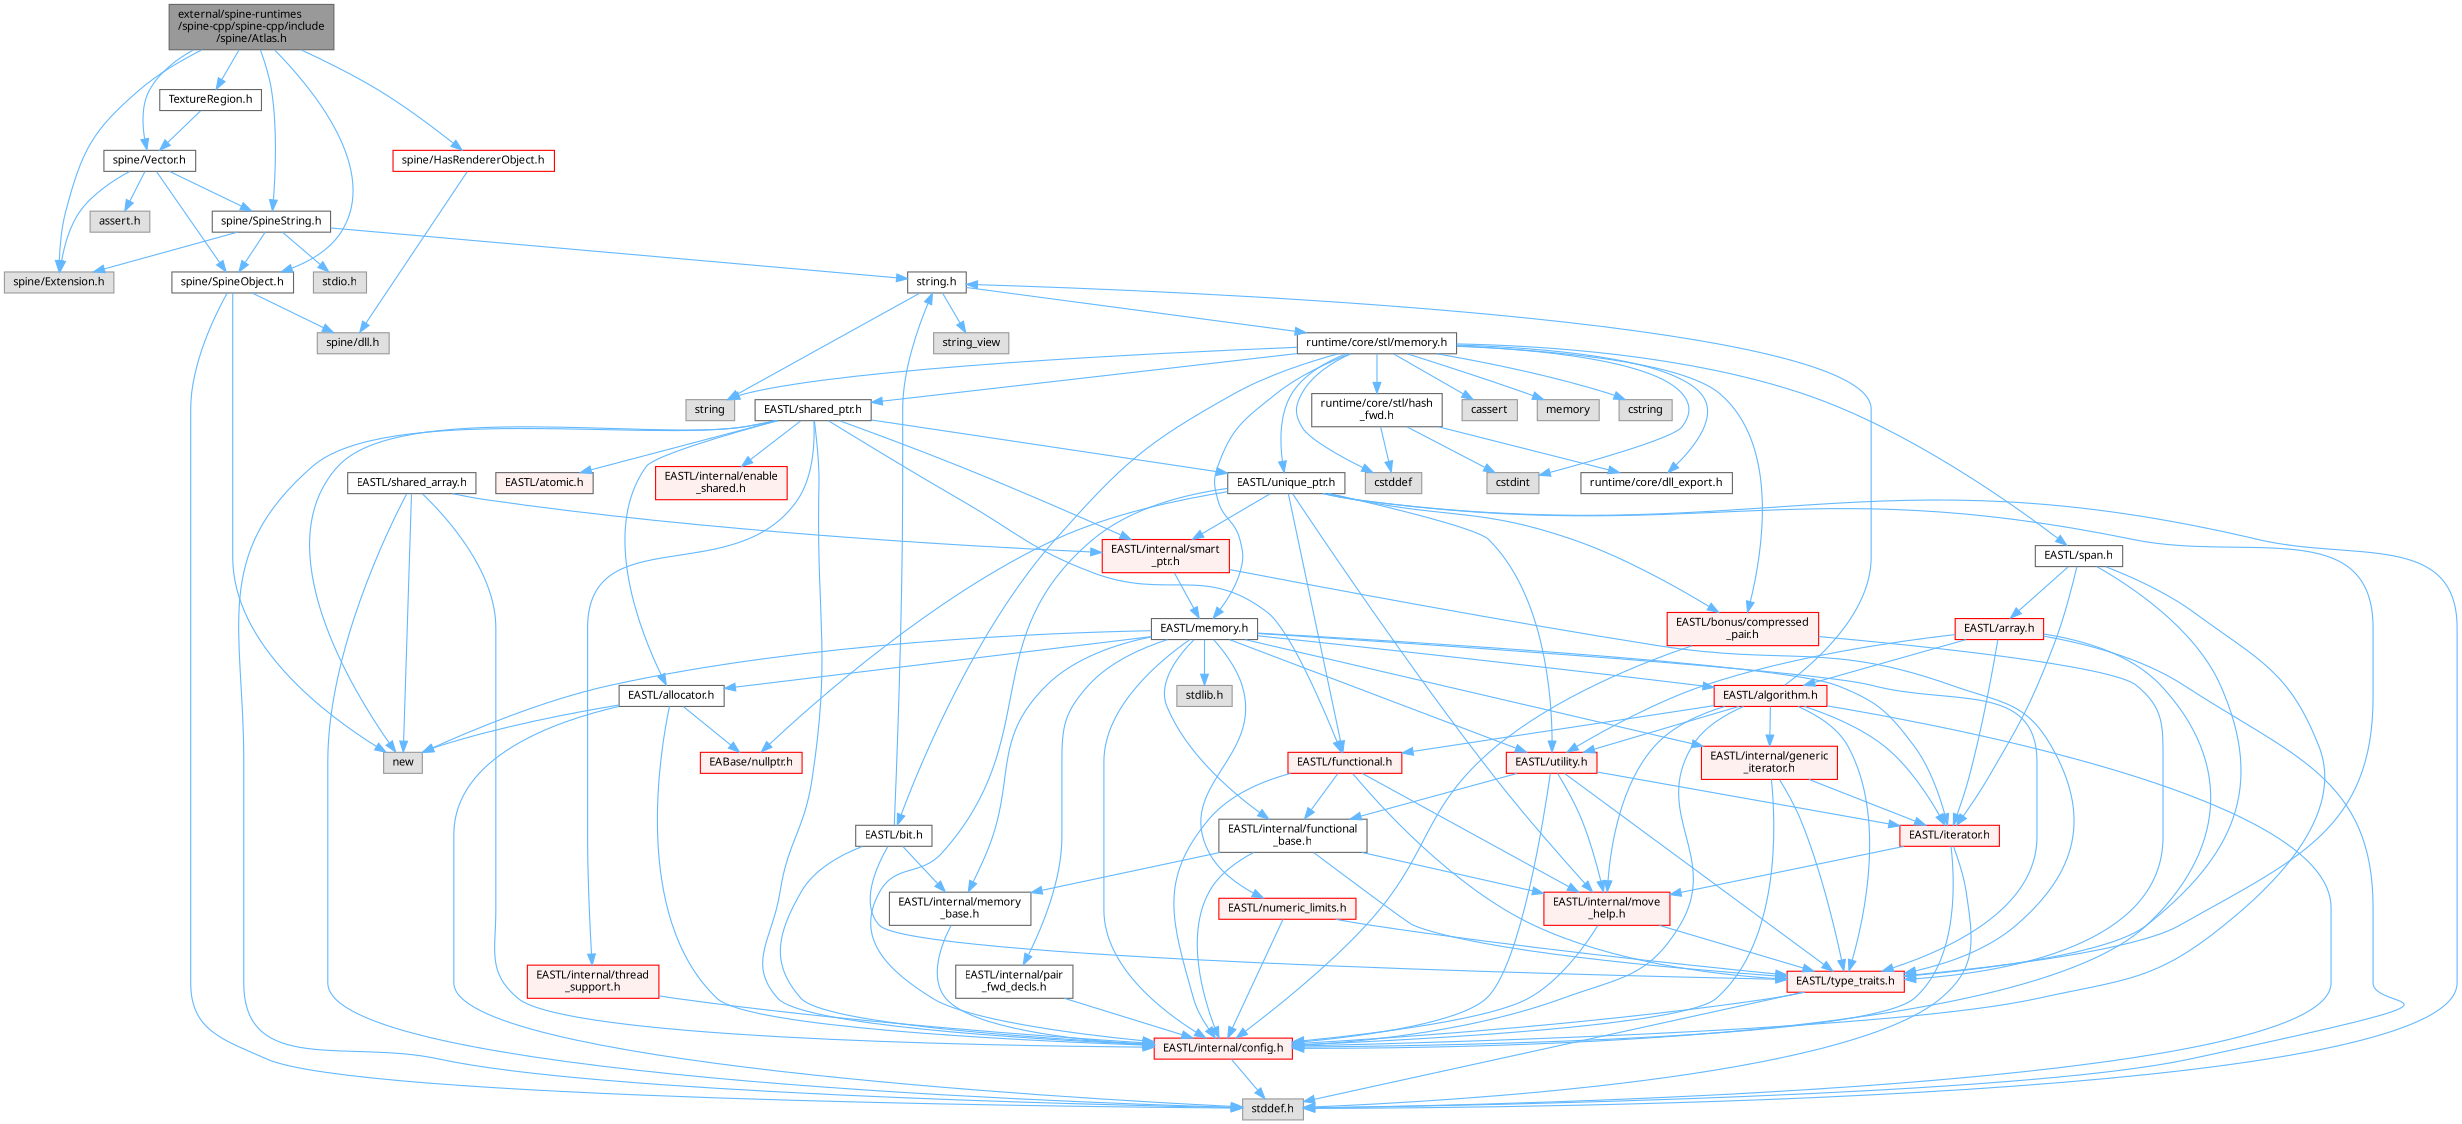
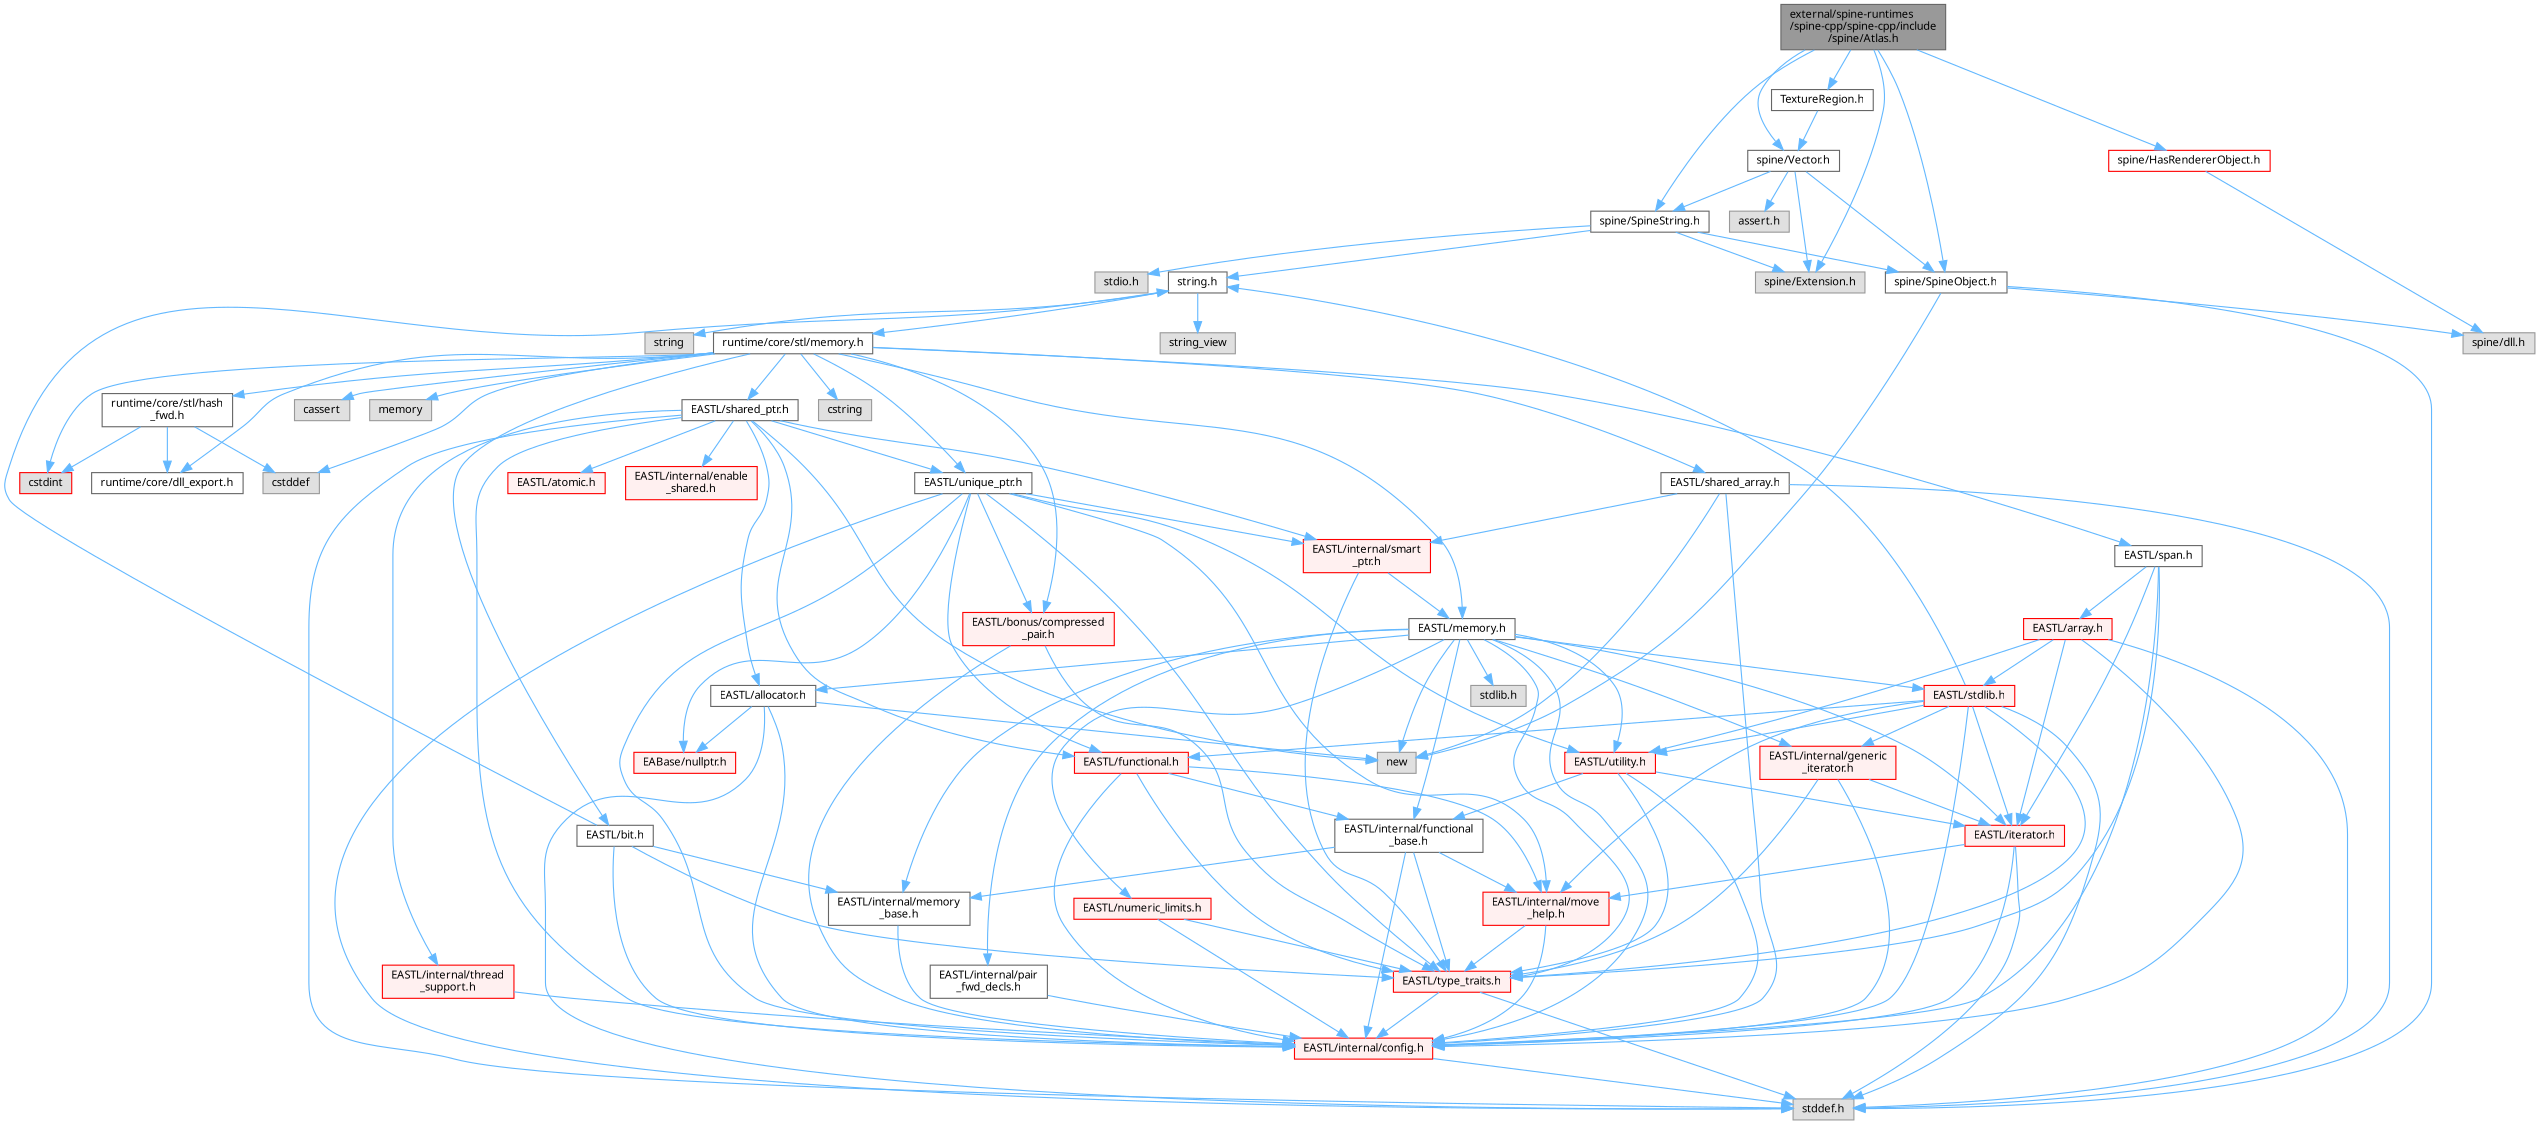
(1017, 362) -> (1457, 390)
(544, 483) -> (557, 483)
(1513, 483) -> (46, 483)
(1771, 696) -> (1969, 696)
(1584, 825) -> none
